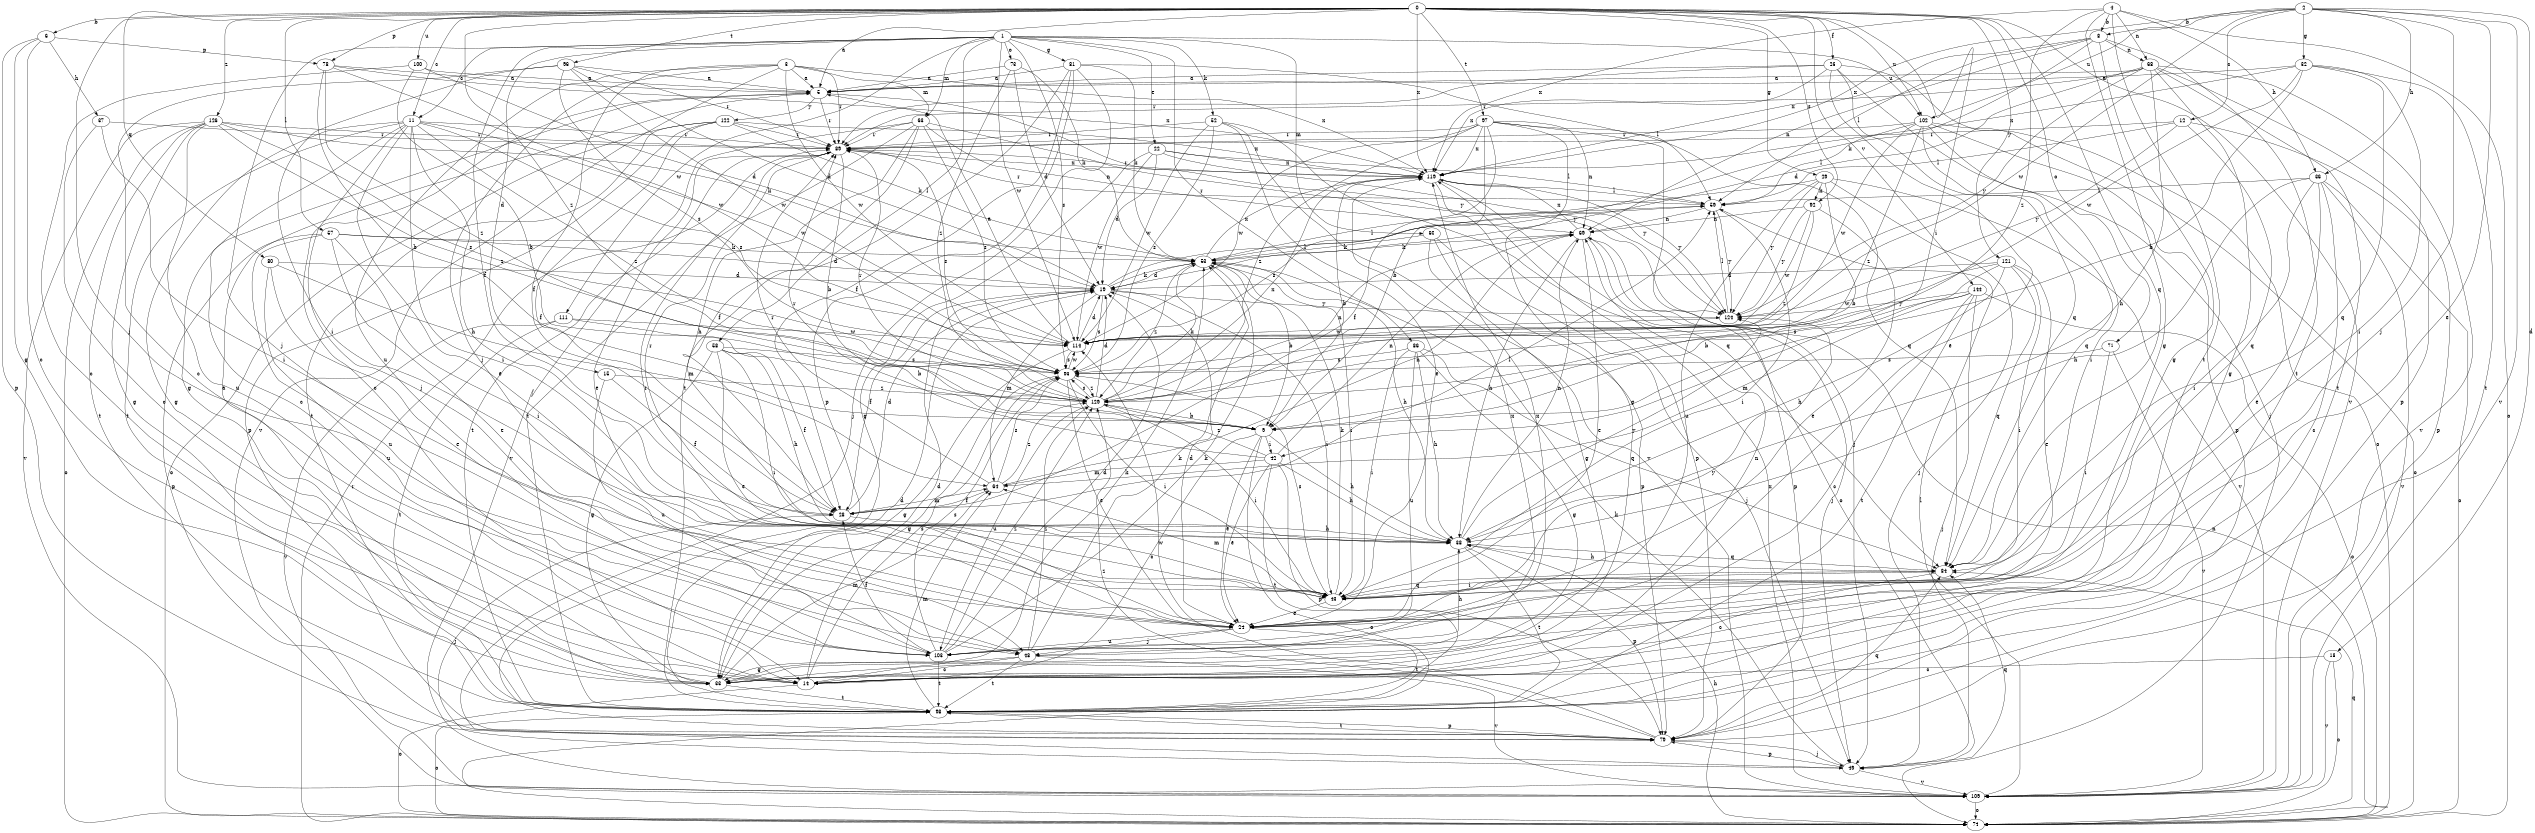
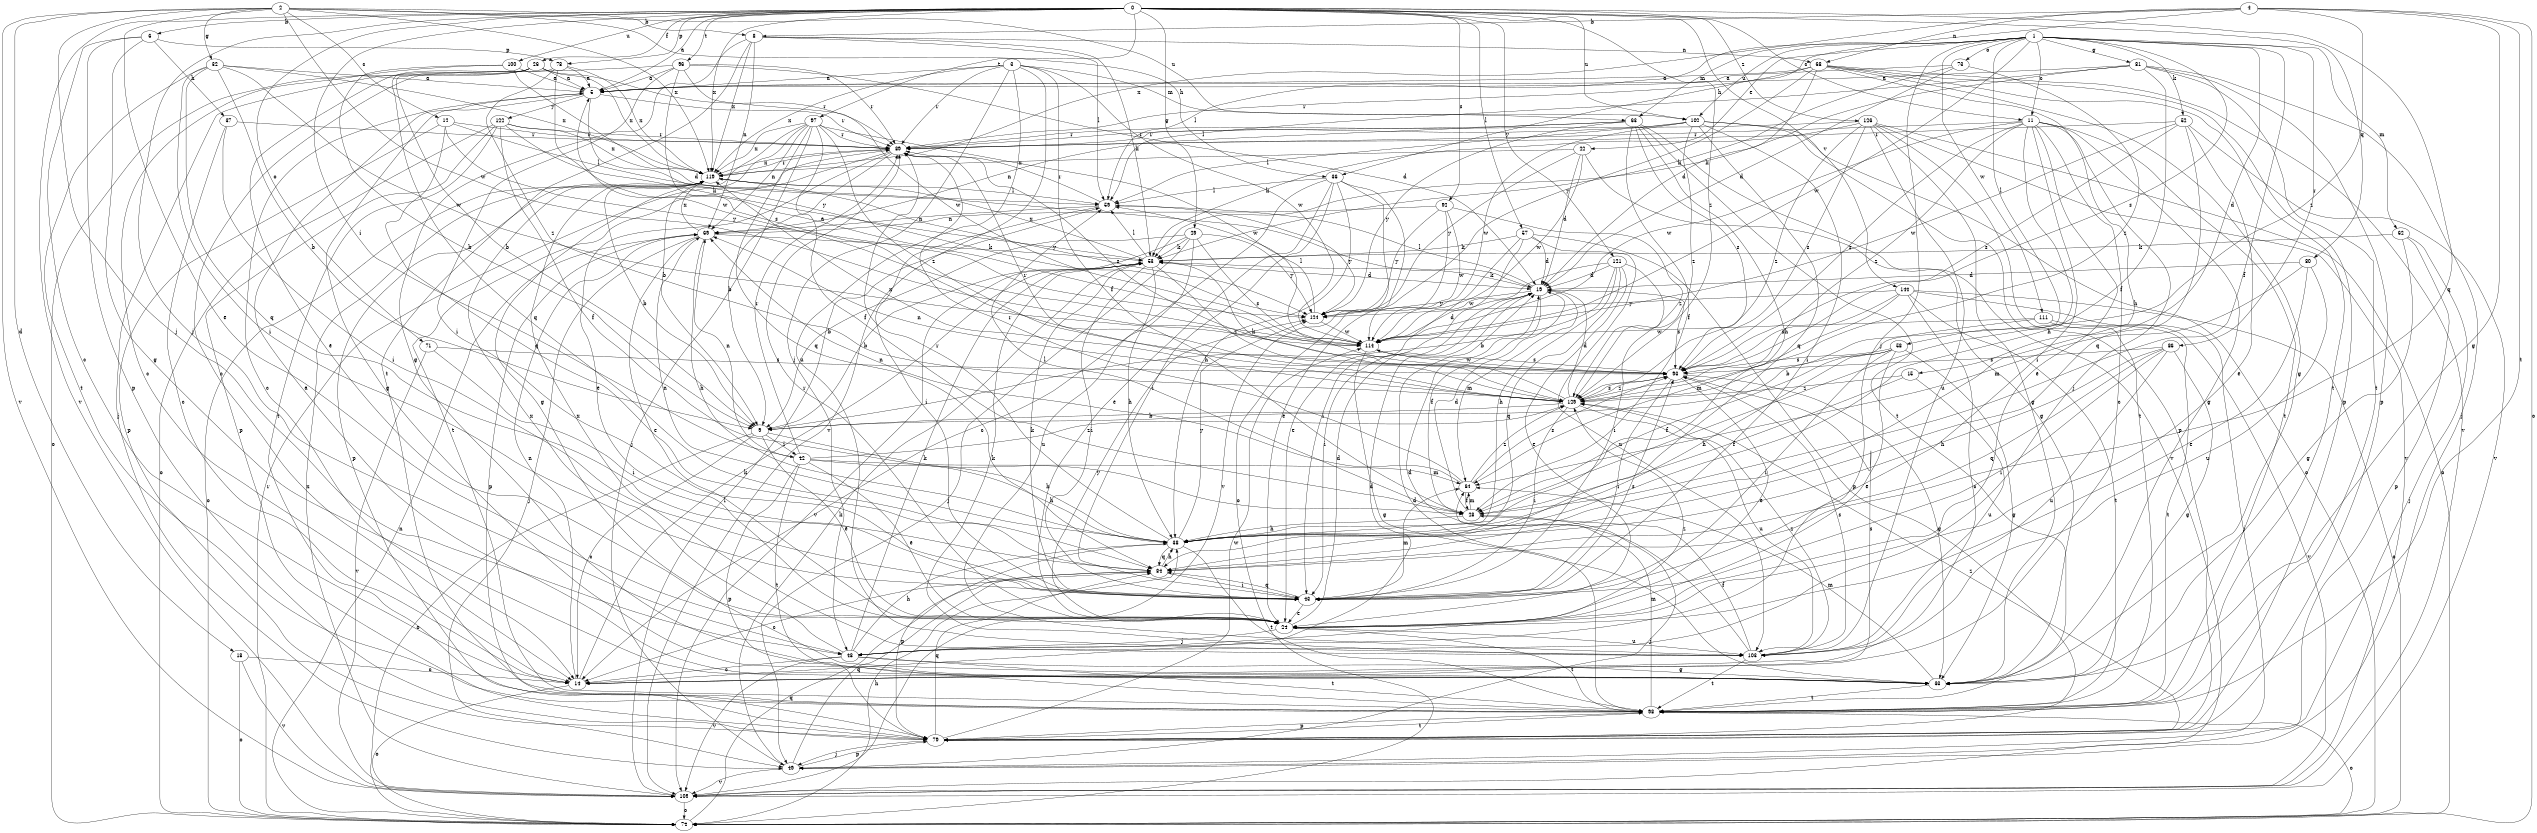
(1421, 169) -> (1644, 80)
(1818, 192) -> (1174, 248)
(1432, 234) -> (2401, 234)
